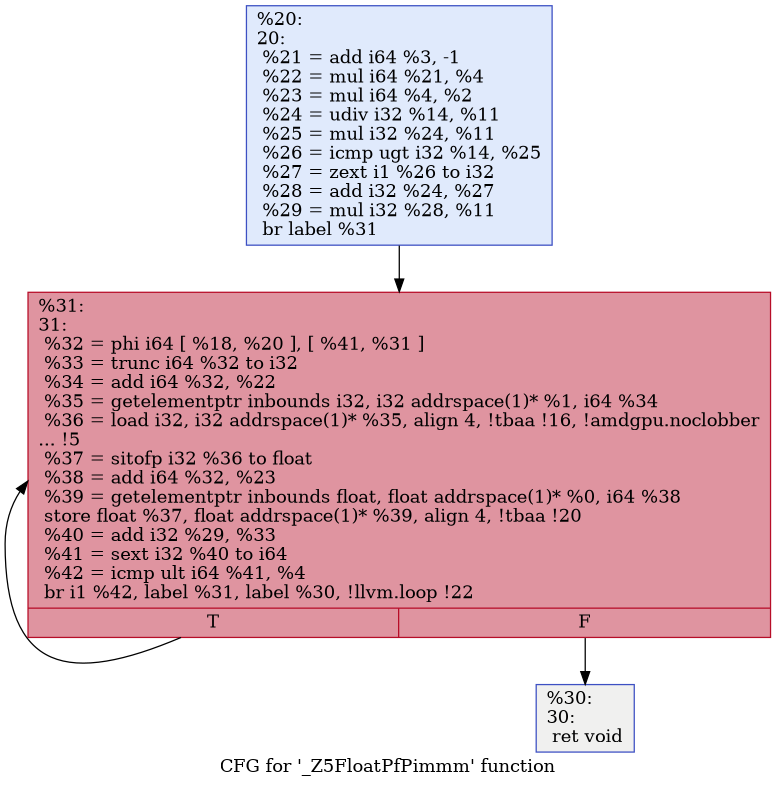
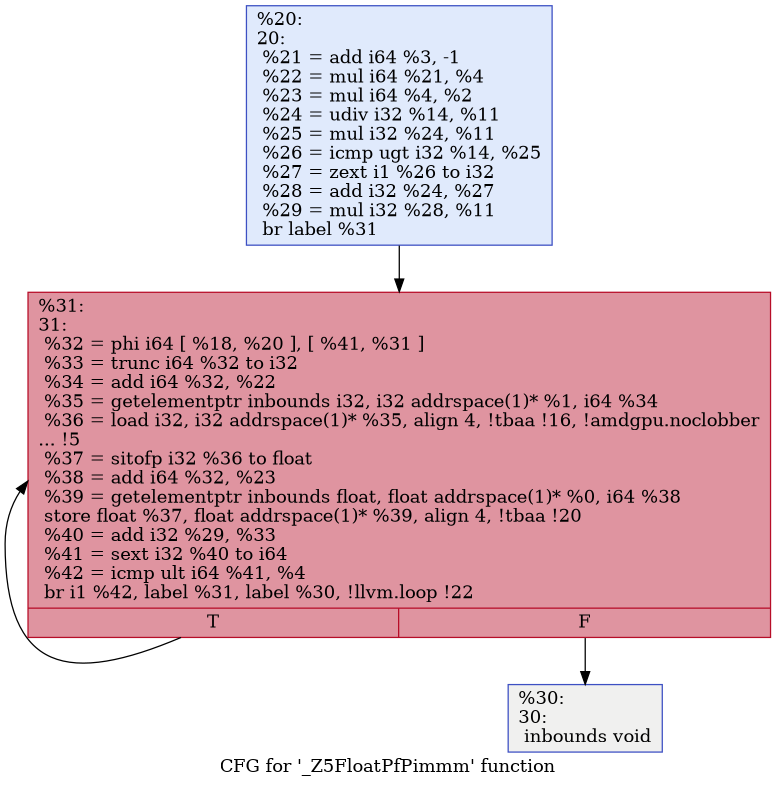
(585, 737) -> (585, 737)
